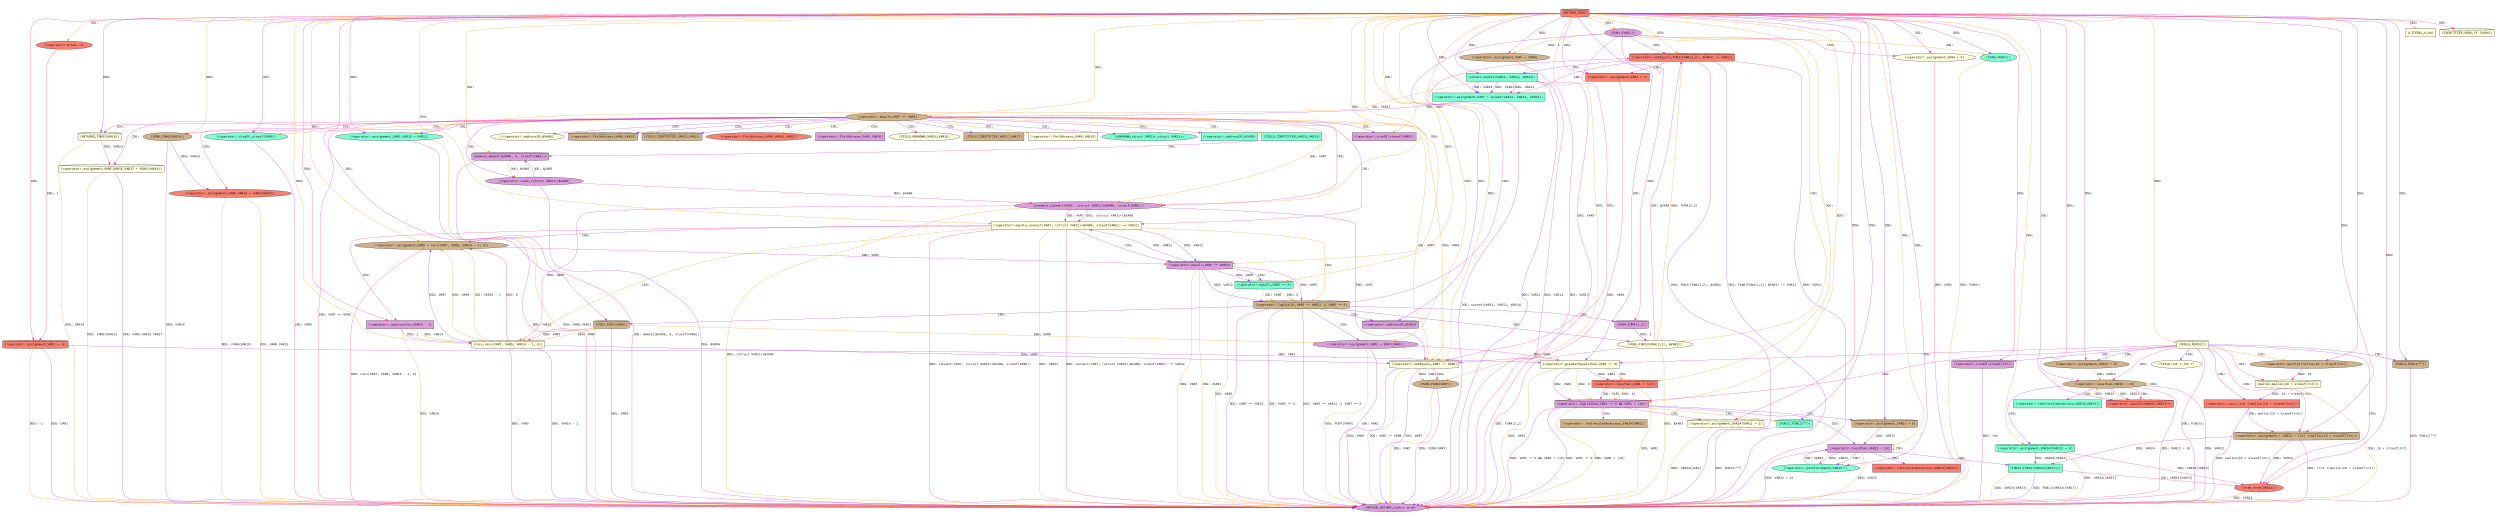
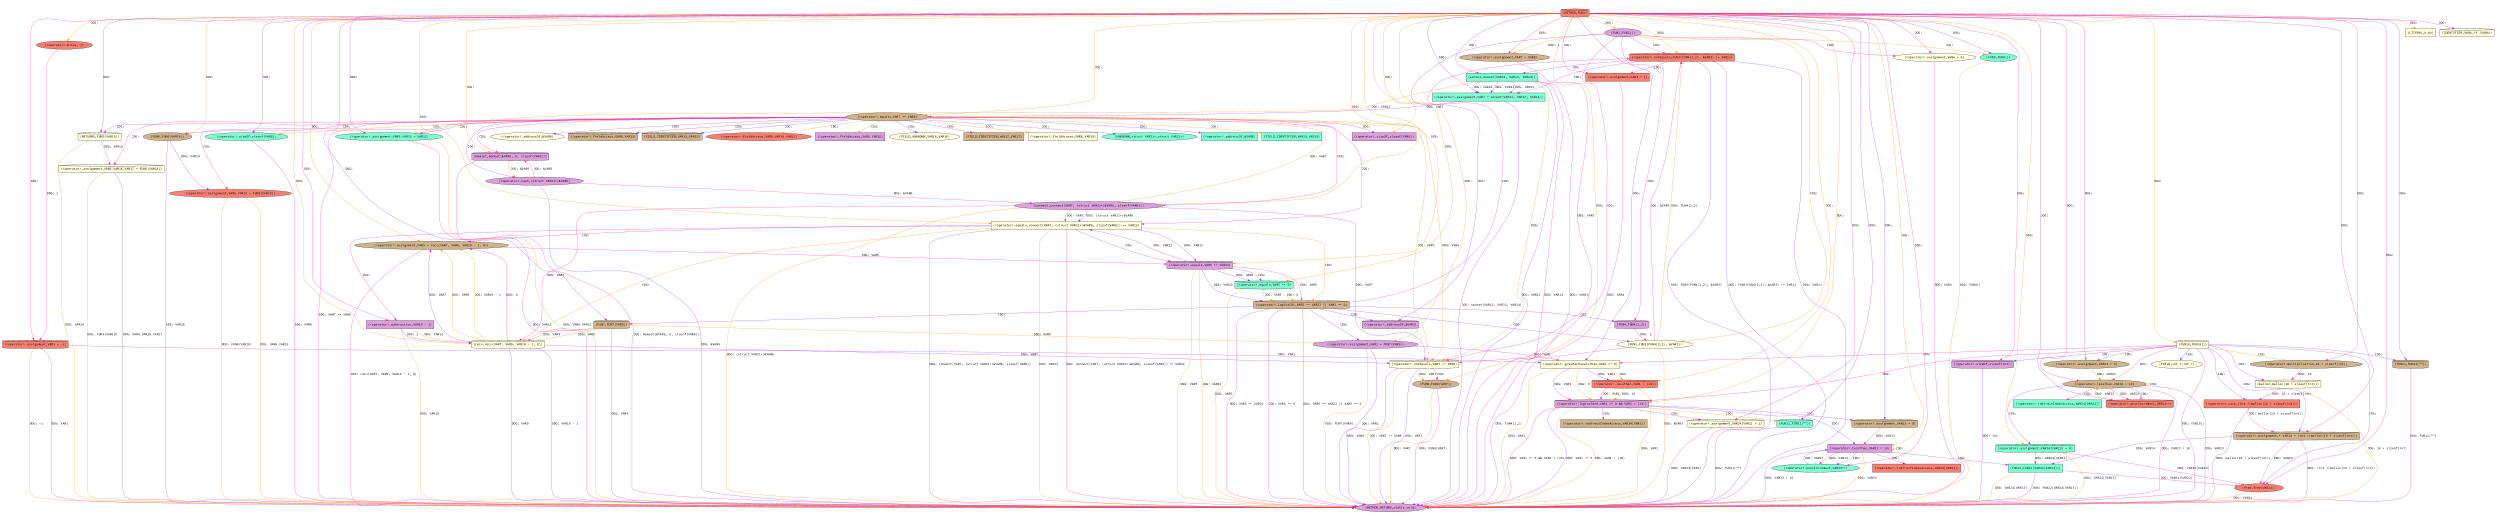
(1483, 124) -> (1527, 241)
(907, 152) -> (558, 123)
(1664, 497) -> (1664, 497)
